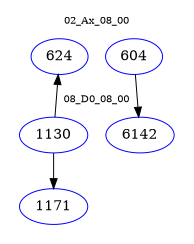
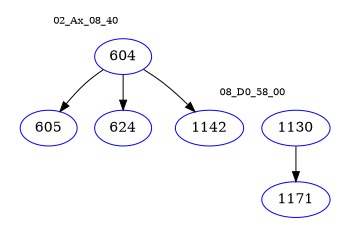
(97, 21) -> (86, 21)
(97, 100) -> (253, 93)
(56, 101) -> (123, 87)
none -> (49, 128)
(140, 135) -> (210, 128)
